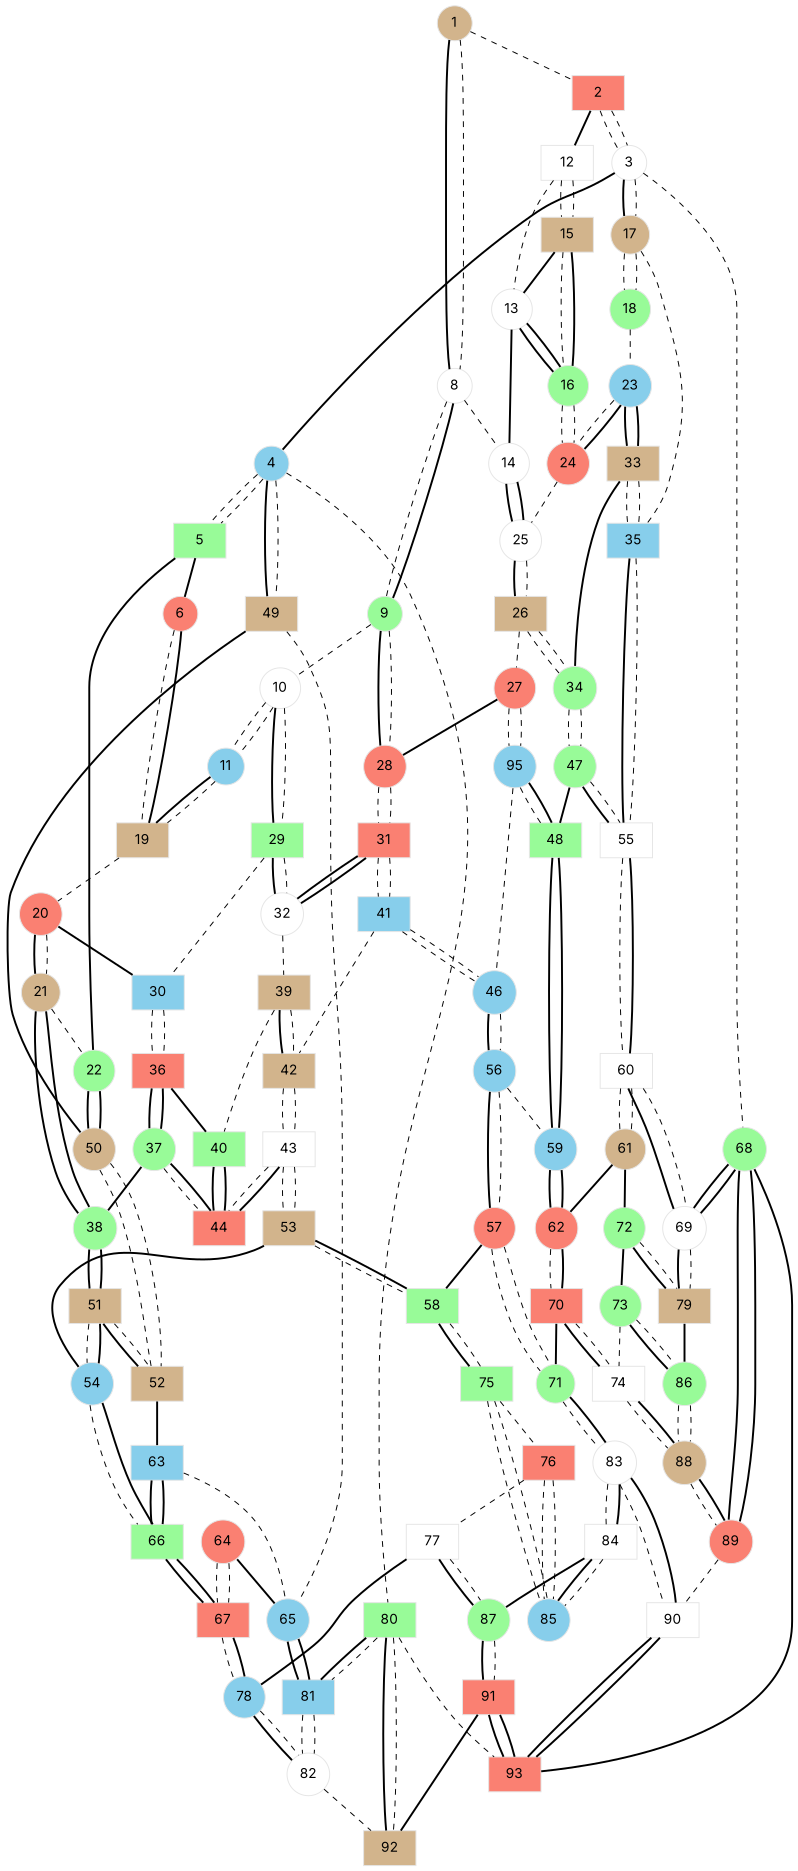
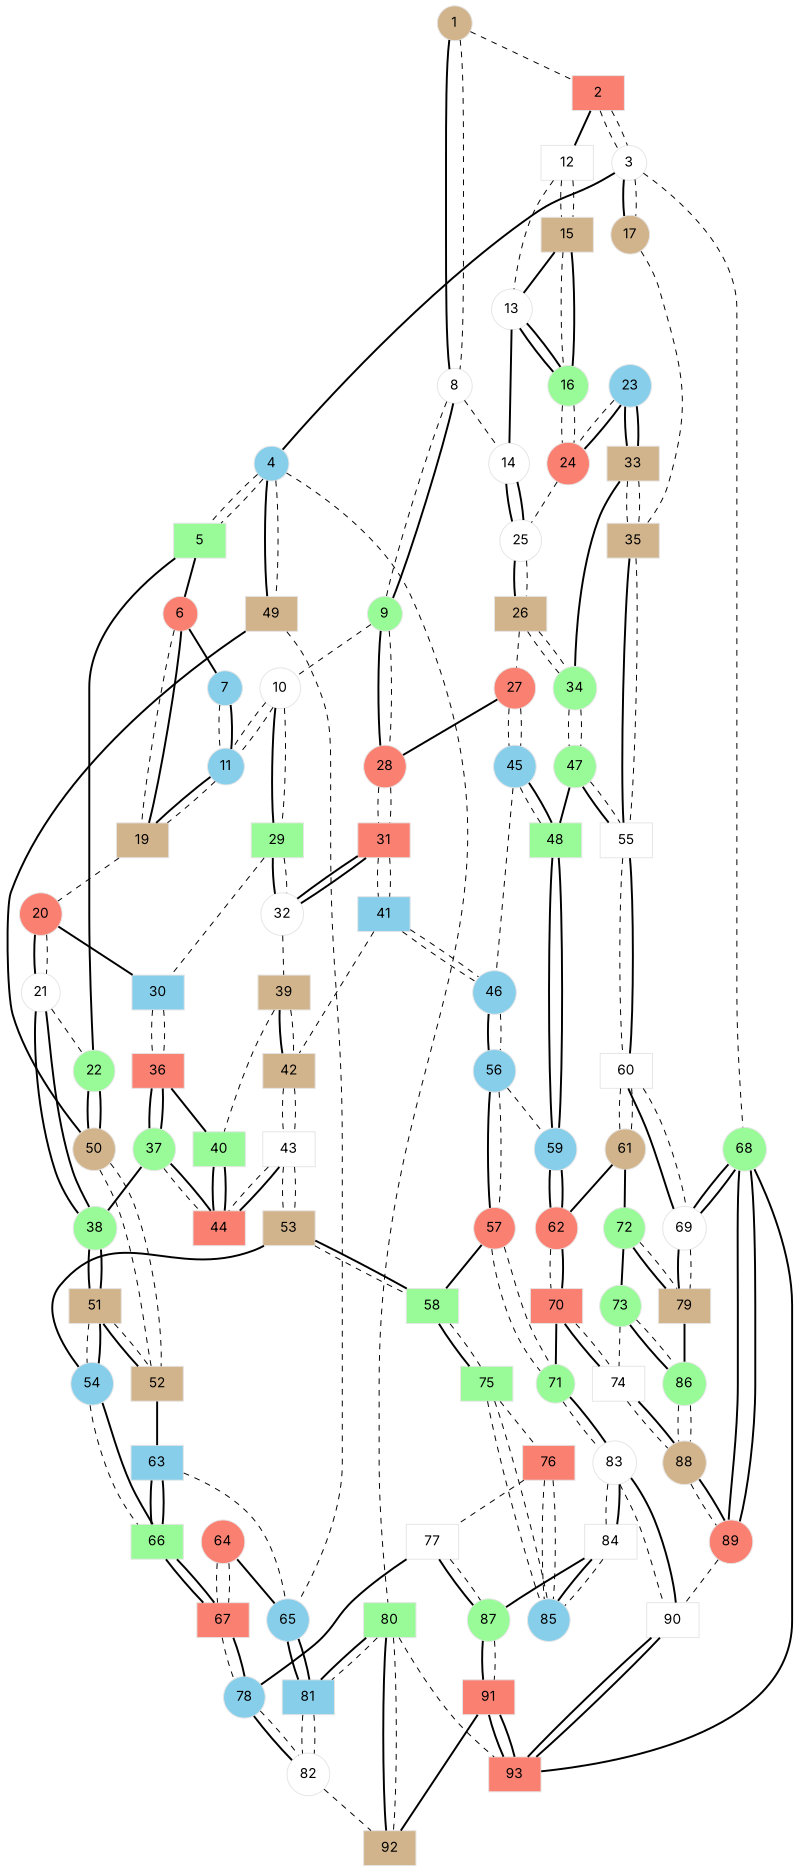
(630, 309) -> none
(633, 541) -> (633, 541)
none -> (225, 688)
(515, 767) -> (515, 767)
(41, 993) -> (41, 993)
